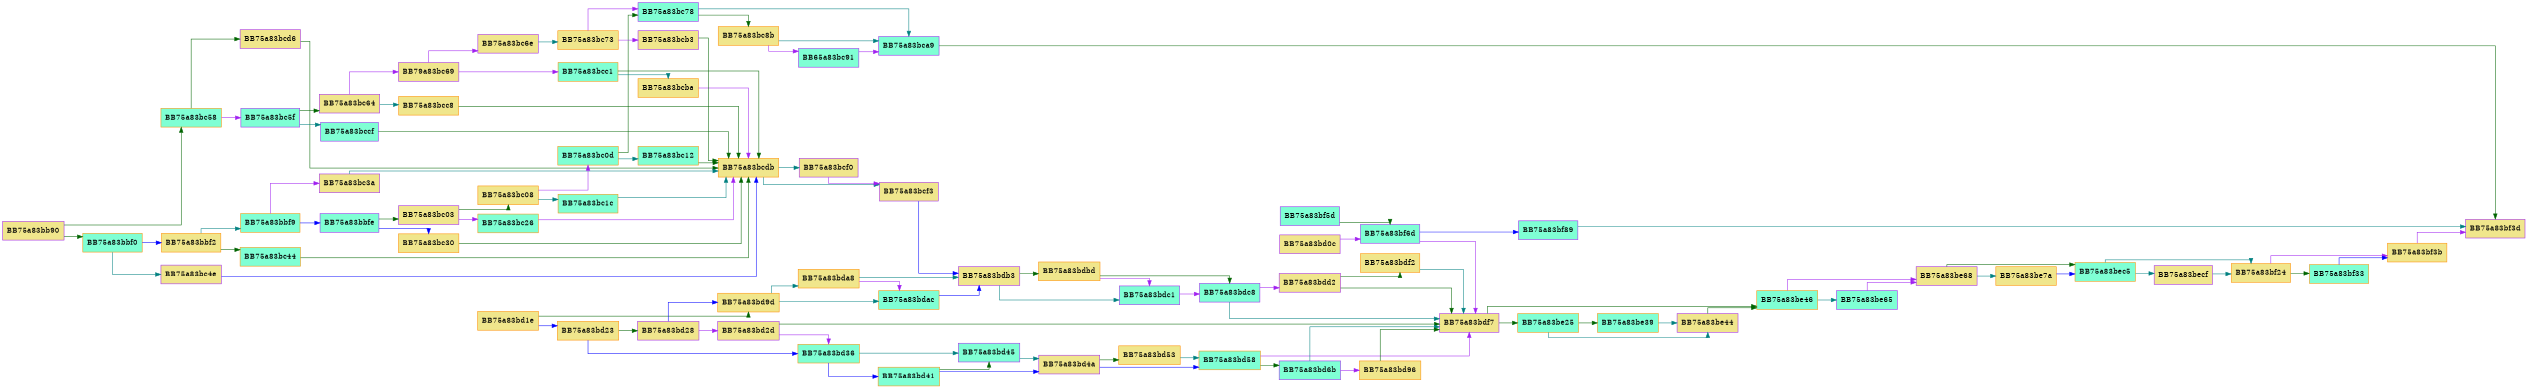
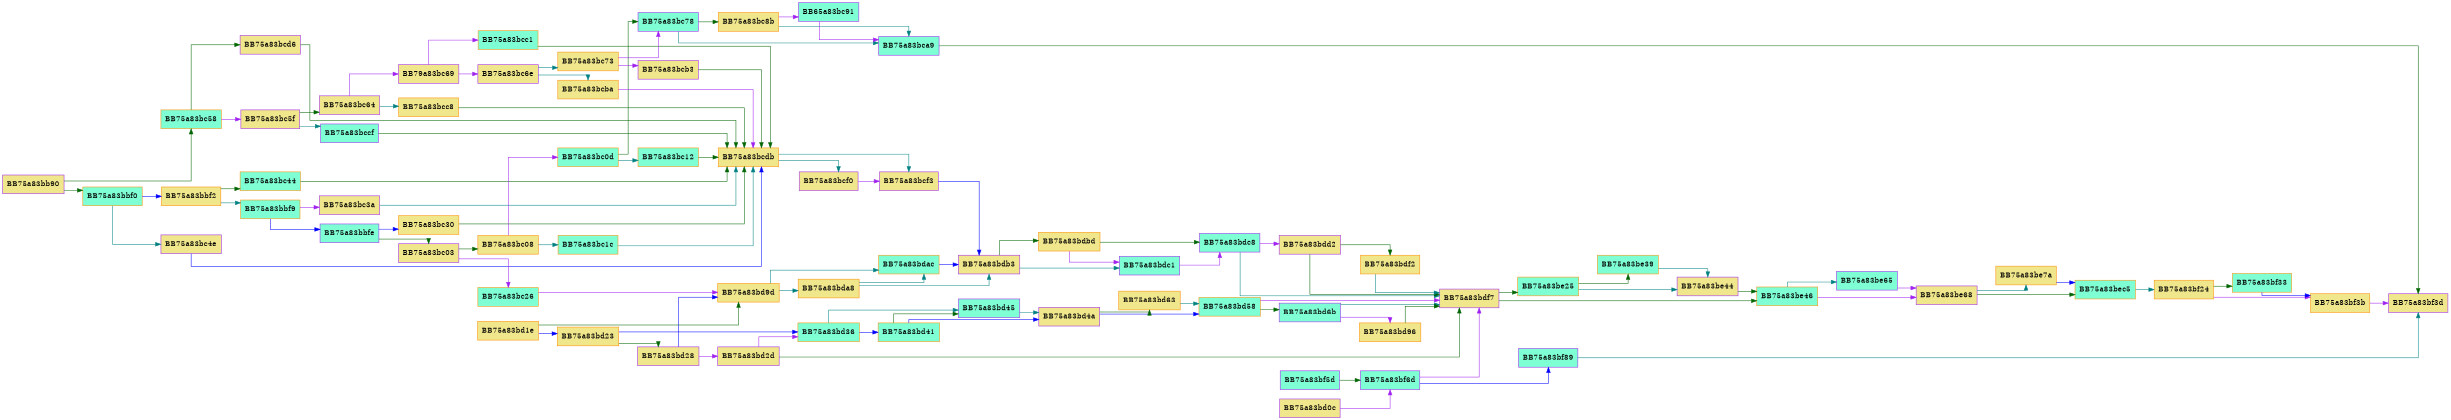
(643, 75) -> (563, 75)
(270, 118) -> (270, 119)
(655, 220) -> (625, 292)
(2183, 275) -> none
(881, 281) -> (893, 282)
(1149, 355) -> (1149, 301)
